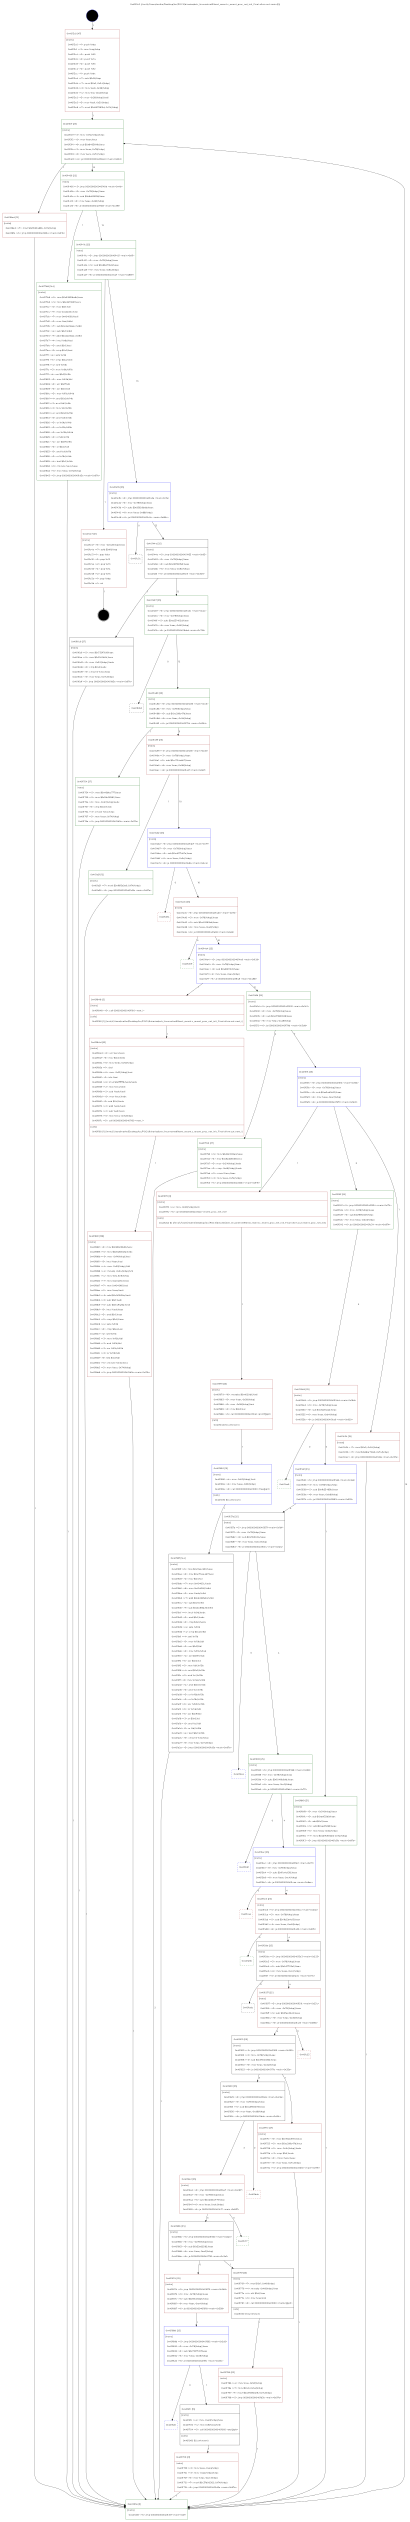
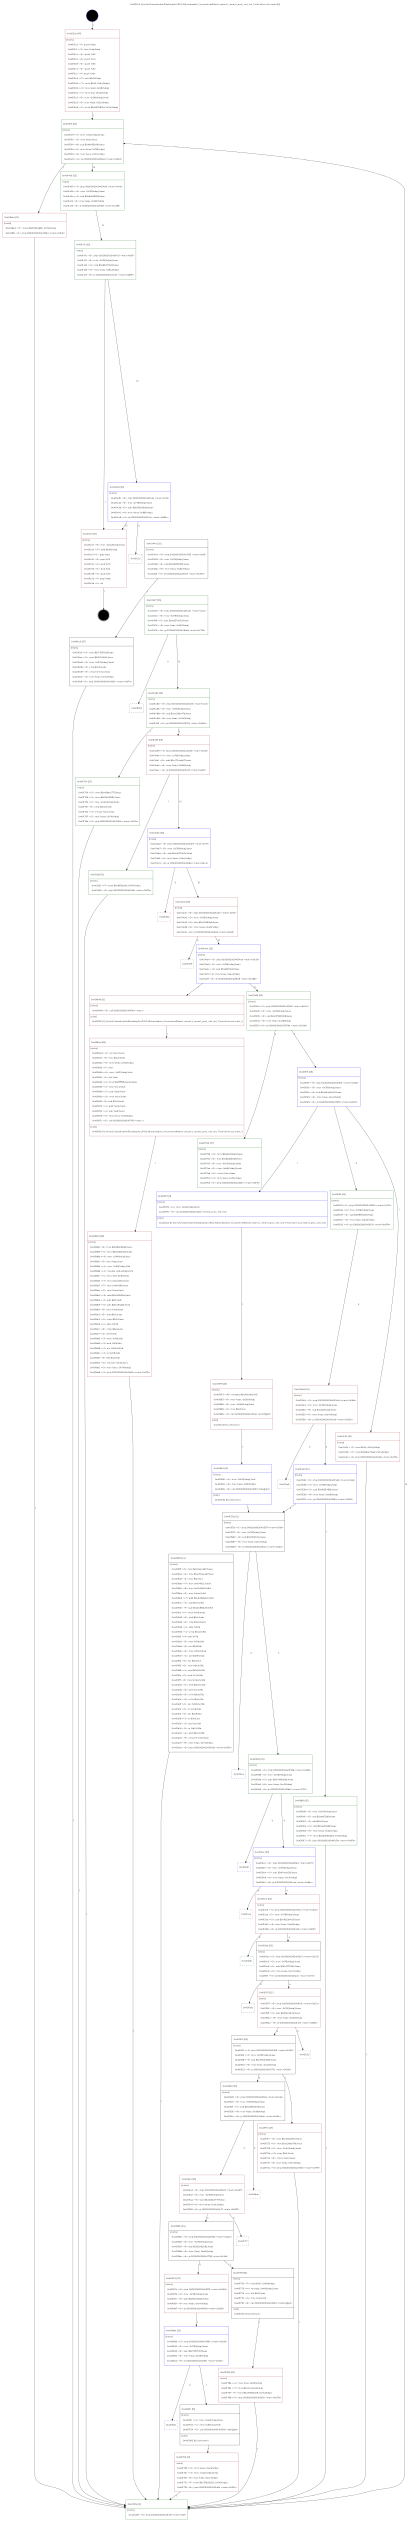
(69, 381) -> none
(157, 530) -> (125, 525)
(176, 586) -> none
(242, 1210) -> (242, 1210)
(216, 1528) -> (248, 1508)
(154, 1821) -> none
